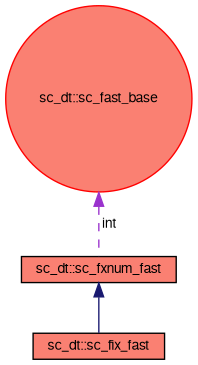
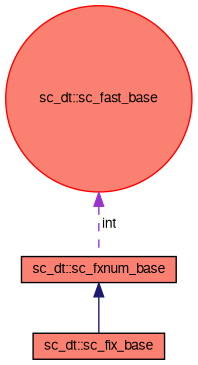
(99, 270) -> (99, 270)
(99, 346) -> (99, 346)
